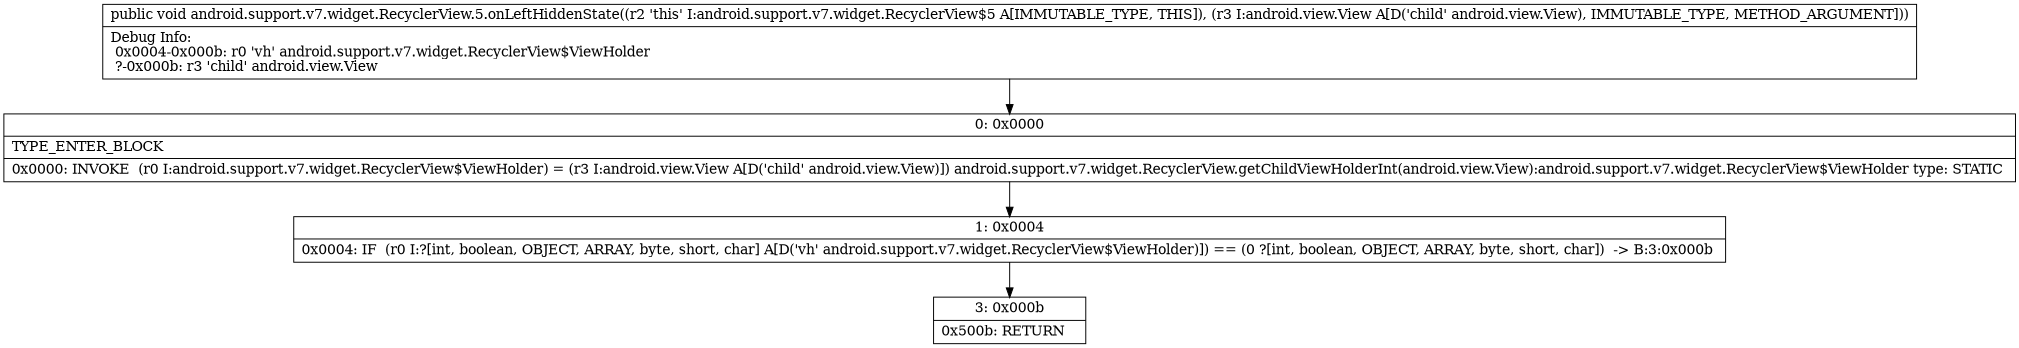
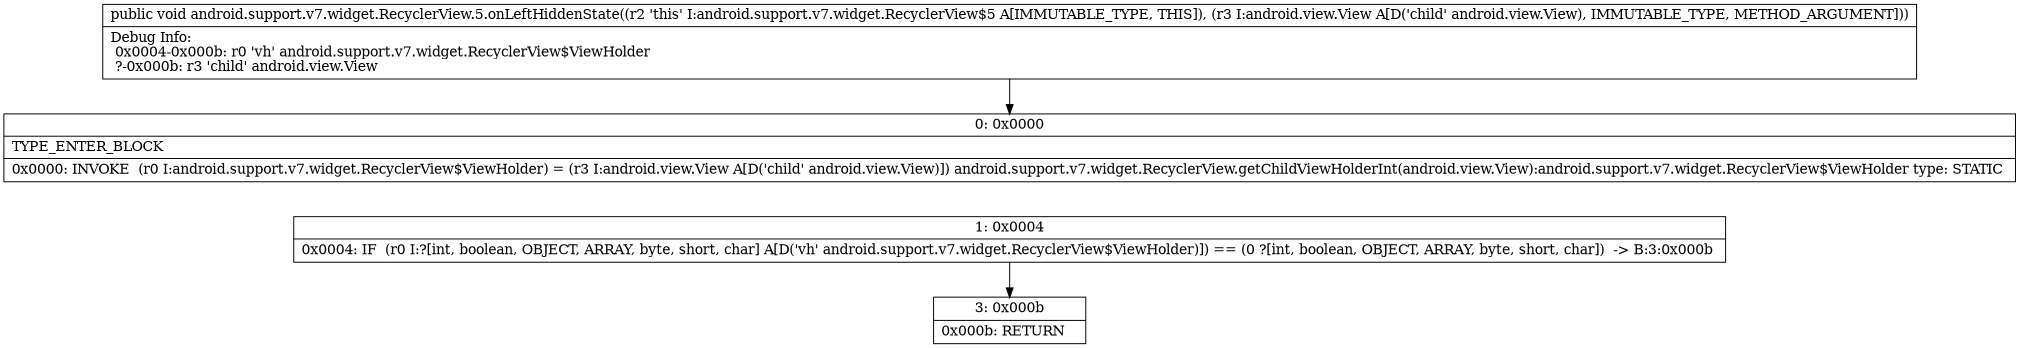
(1010, 194) -> none
(1010, 332) -> (1010, 332)
